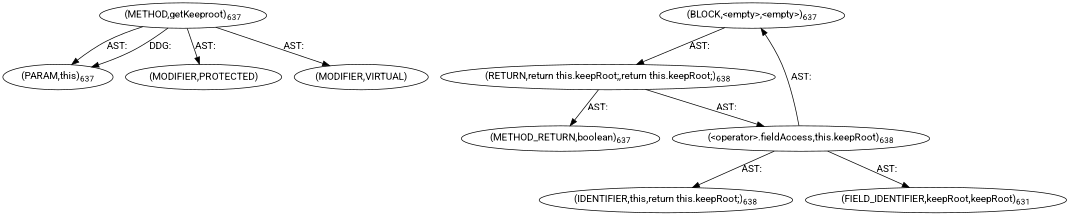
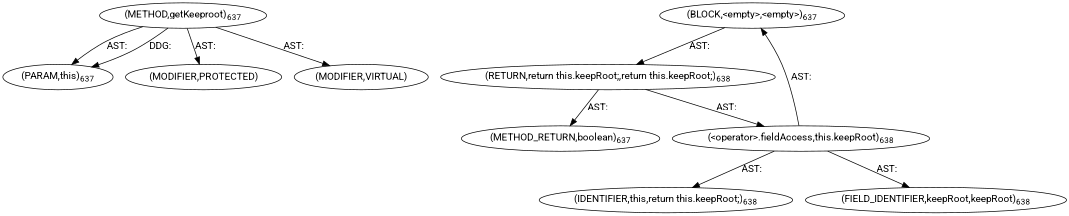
(1023, 199) -> (1023, 199)
